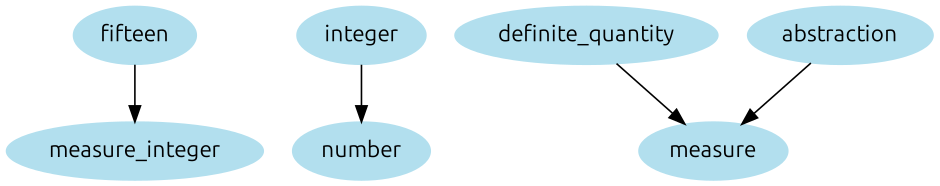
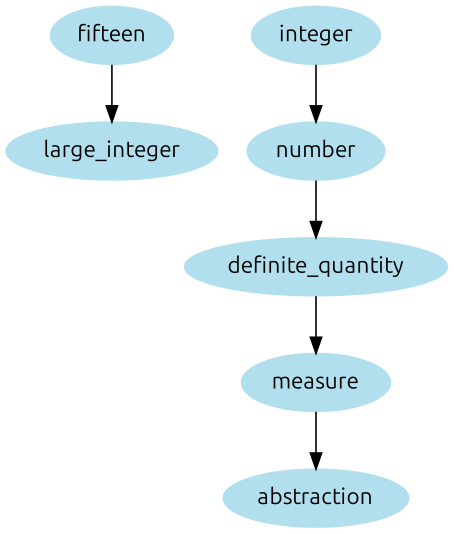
(782, 88) -> (316, 432)
(135, 151) -> (112, 151)
none -> (316, 201)
